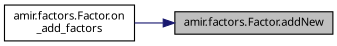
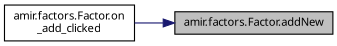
(69, 23) -> (69, 23)
